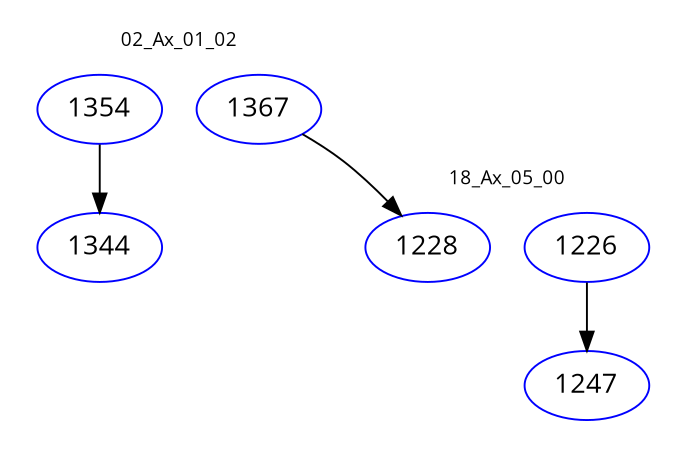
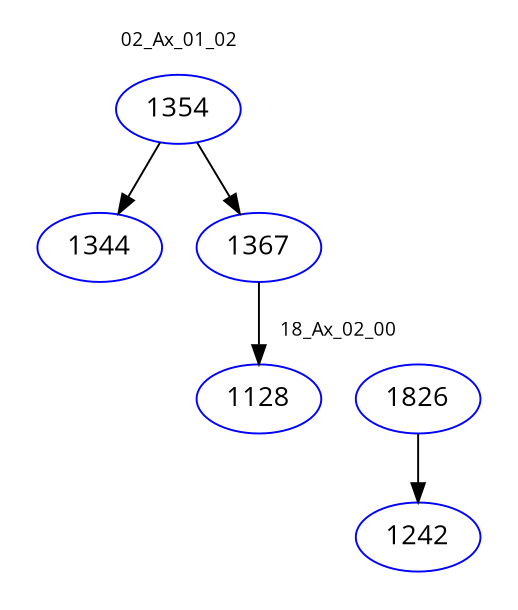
none -> (213, 170)
(507, 179) -> (339, 331)
(428, 247) -> (259, 399)
(587, 247) -> (418, 399)
(587, 386) -> (418, 537)
